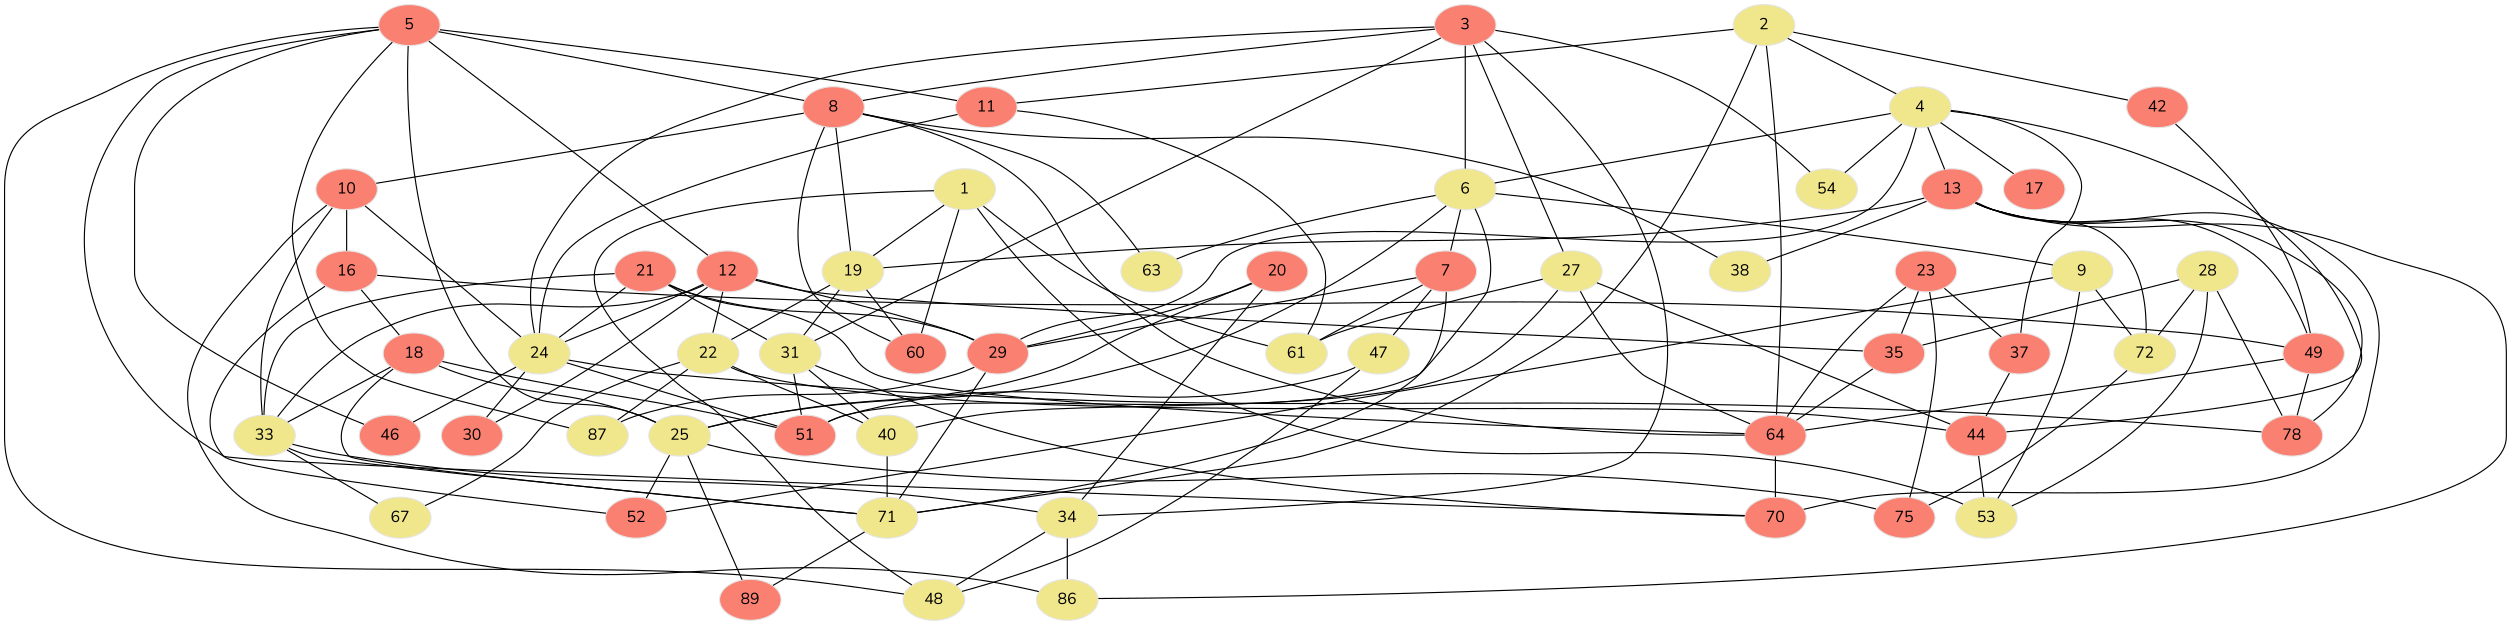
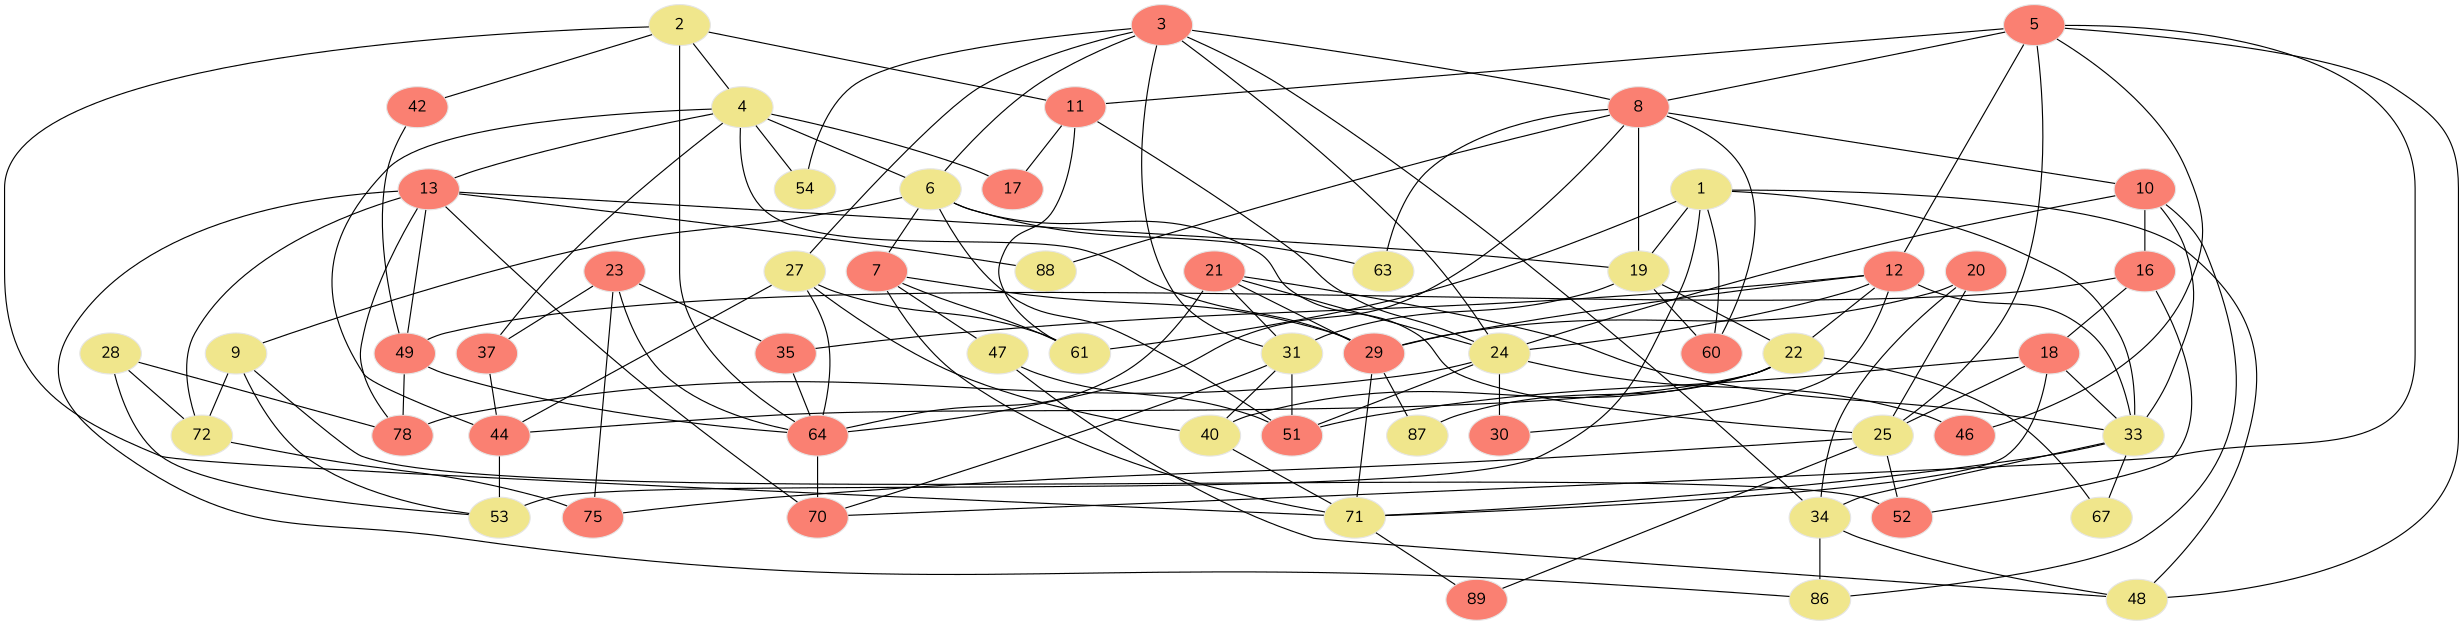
none -> (1044, 148)
none -> (1982, 237)
(1740, 271) -> (1046, 271)
(311, 307) -> none
(2051, 312) -> none
